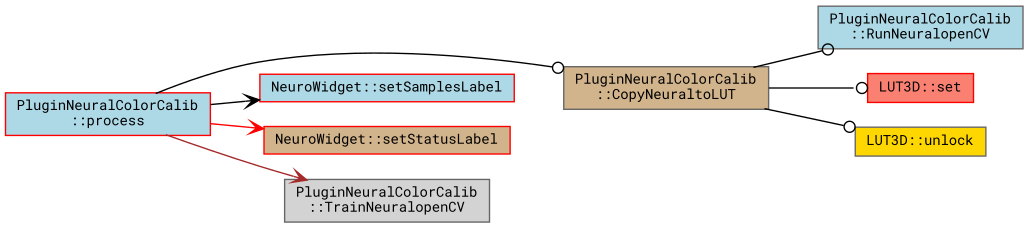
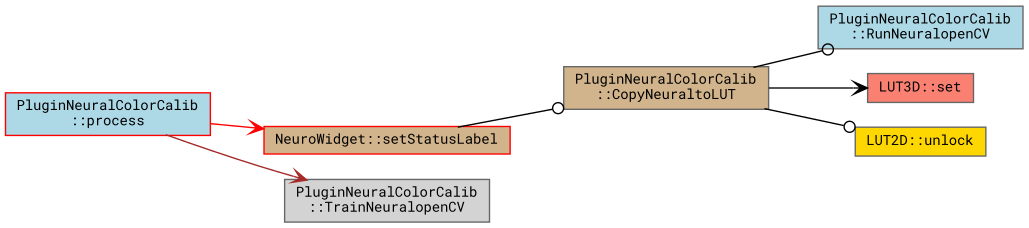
(352, 54) -> (505, 118)
(387, 88) -> none
(811, 88) -> (811, 88)
(921, 88) -> (921, 88)
(921, 142) -> (921, 142)
